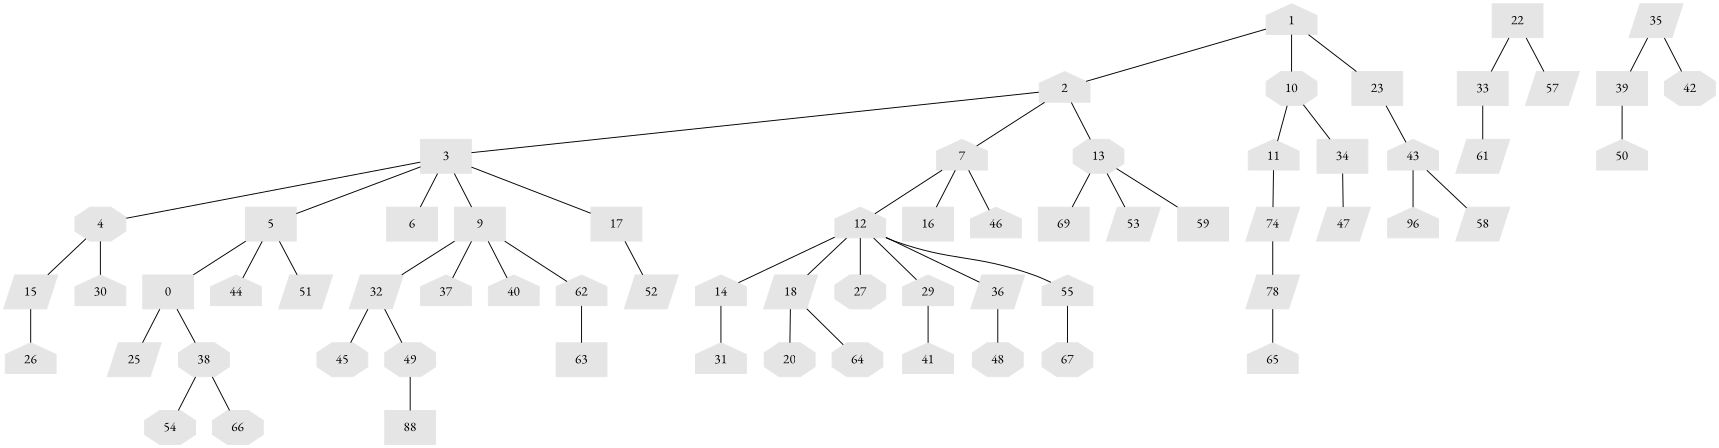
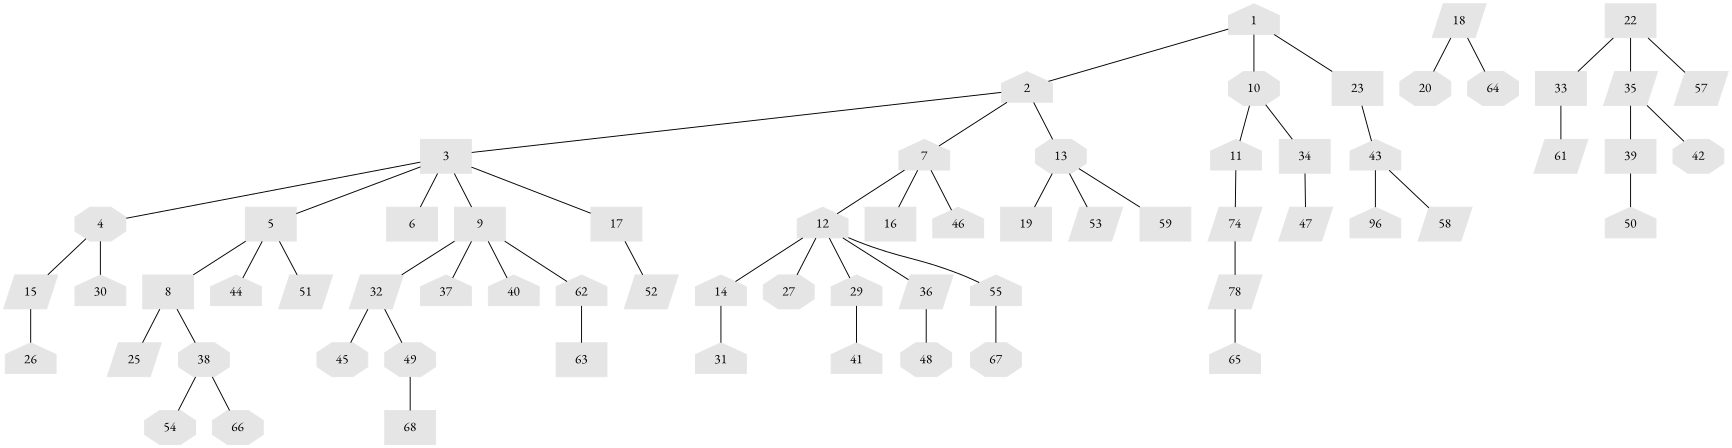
none -> (1631, 55)
(1064, 224) -> (1026, 224)
(827, 257) -> none
(168, 292) -> (168, 292)
(410, 428) -> (410, 428)
